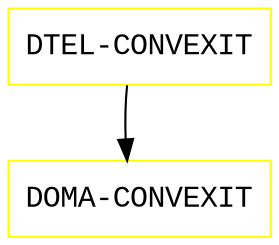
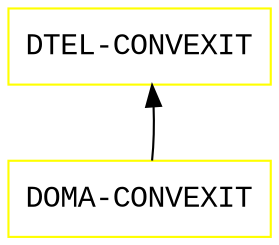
(125, 112) -> (154, 134)
